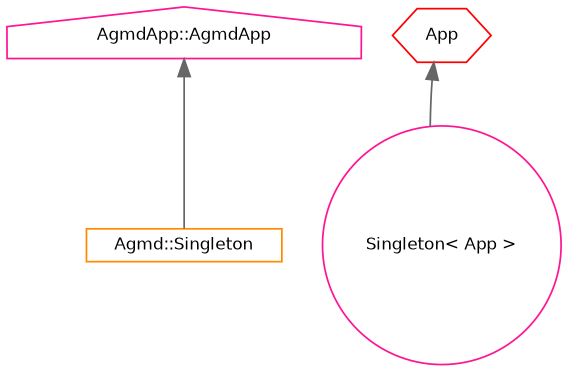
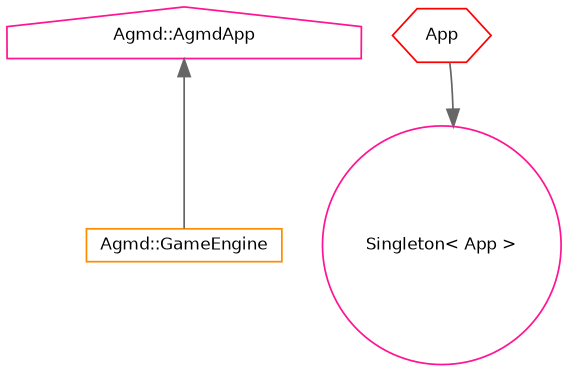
(184, 35) -> (184, 35)
(431, 103) -> (452, 86)
(184, 245) -> (184, 245)
